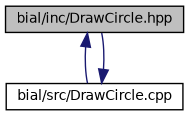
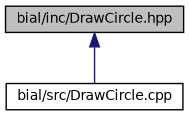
(104, 51) -> none
